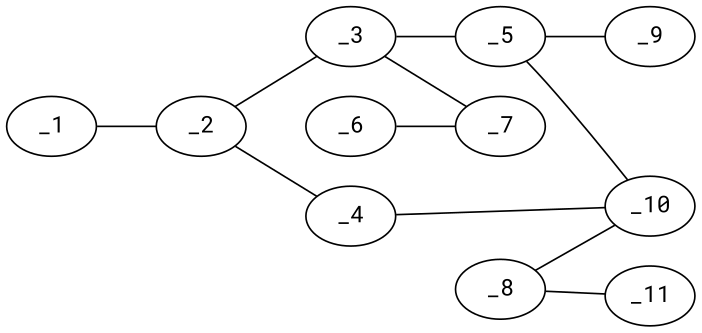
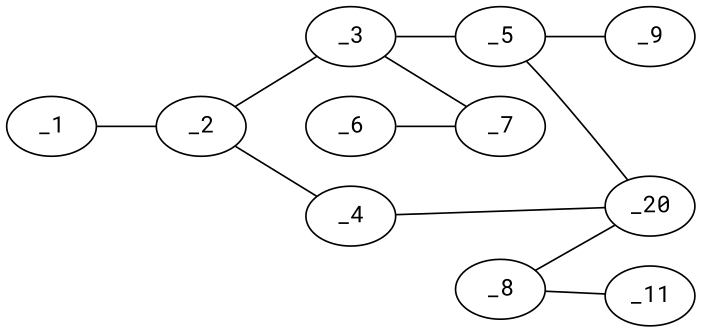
(650, 206) -> (650, 206)
